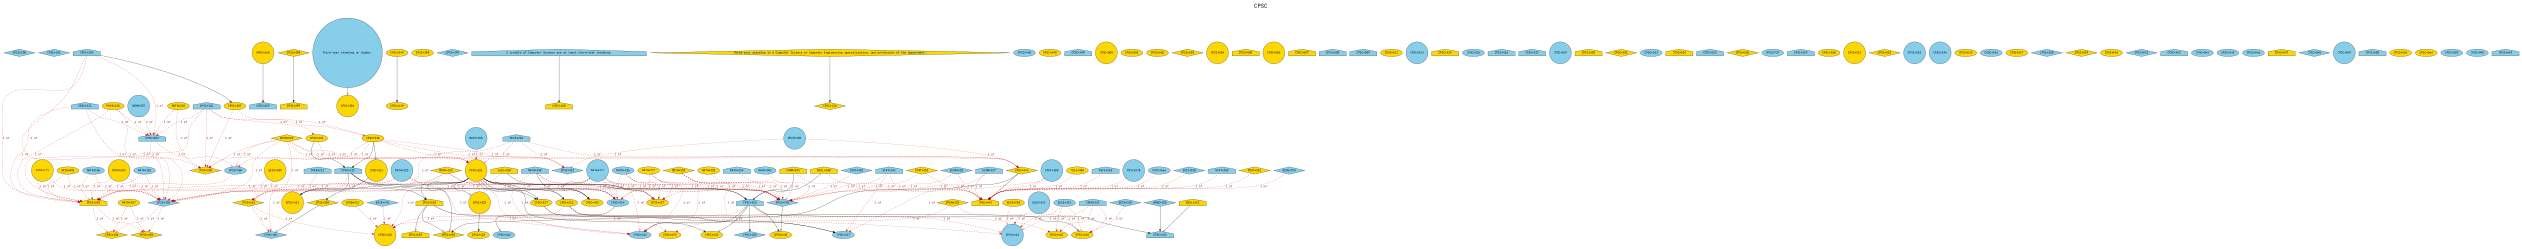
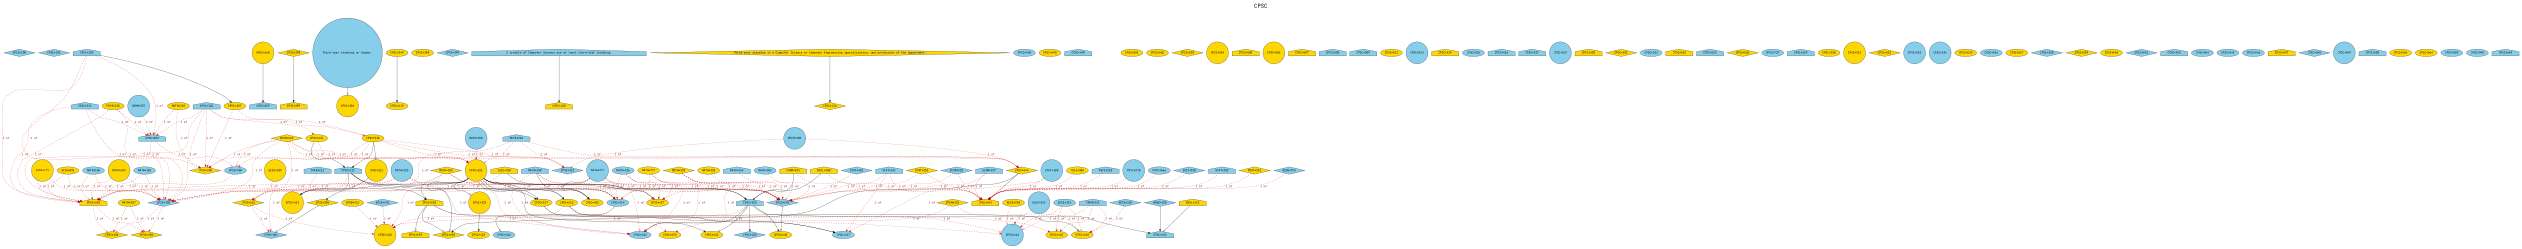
(1106, 53) -> none
(223, 193) -> (189, 157)
